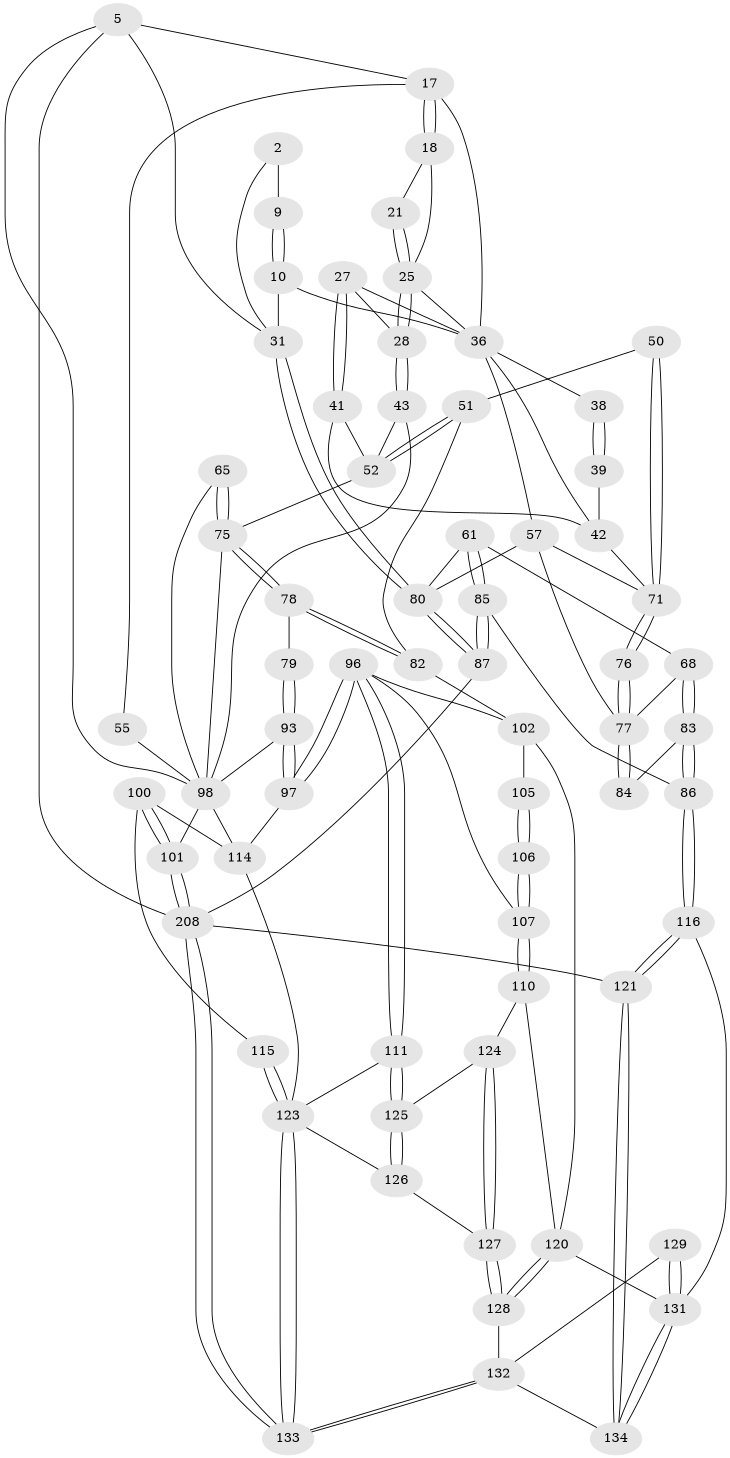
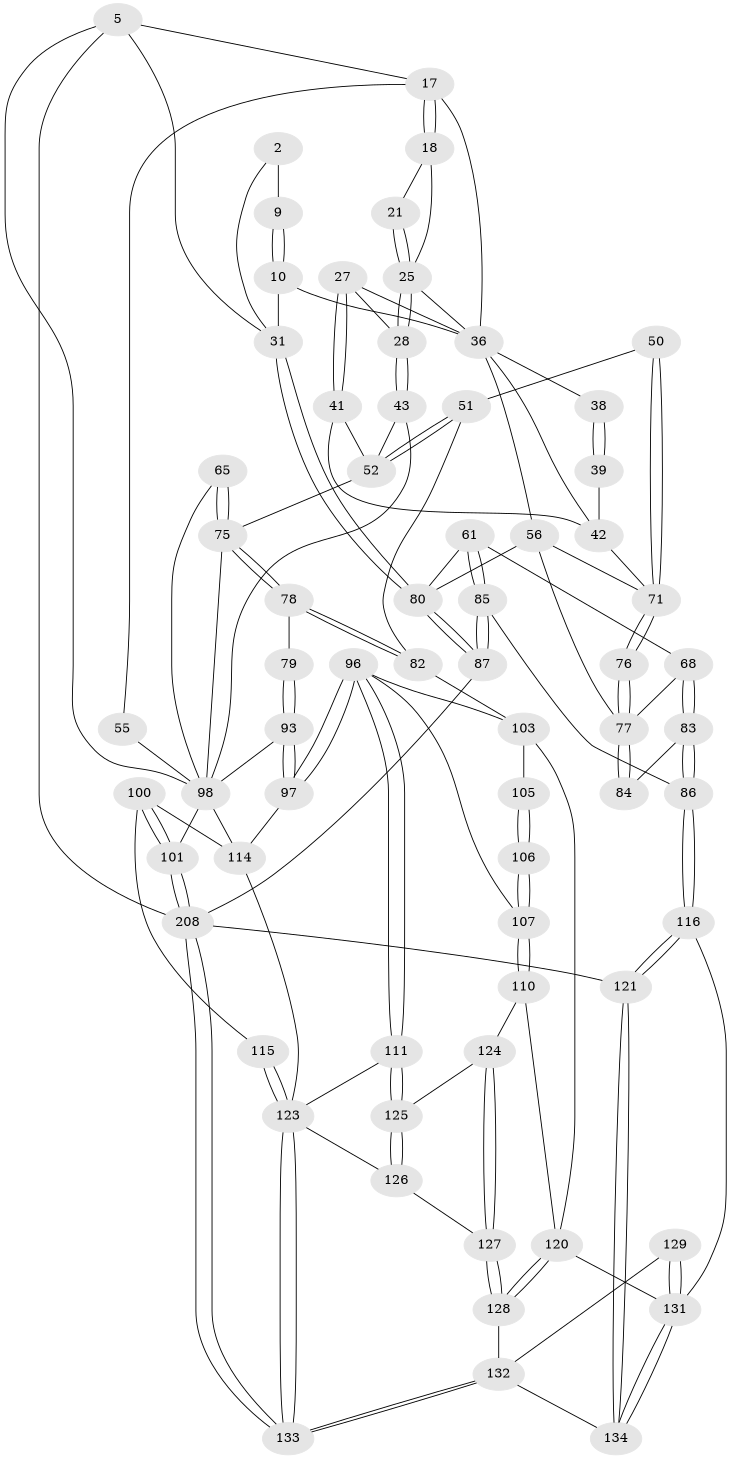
(535, 536) -> (535, 536)
(524, 729) -> (524, 729)
